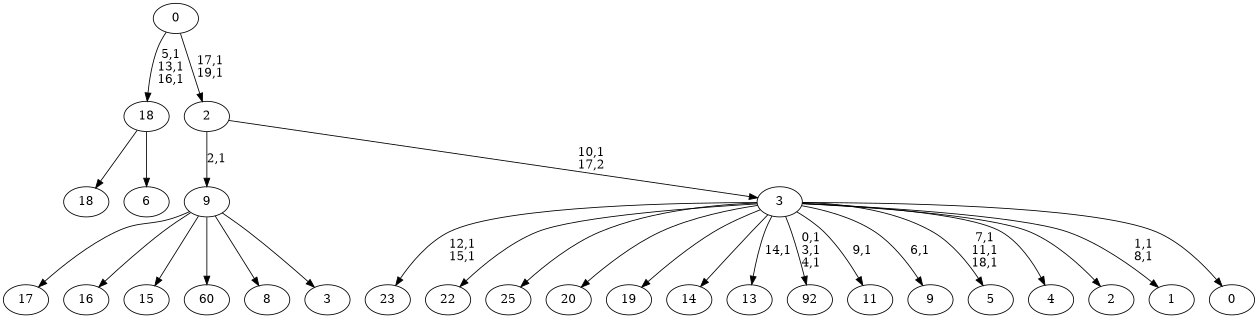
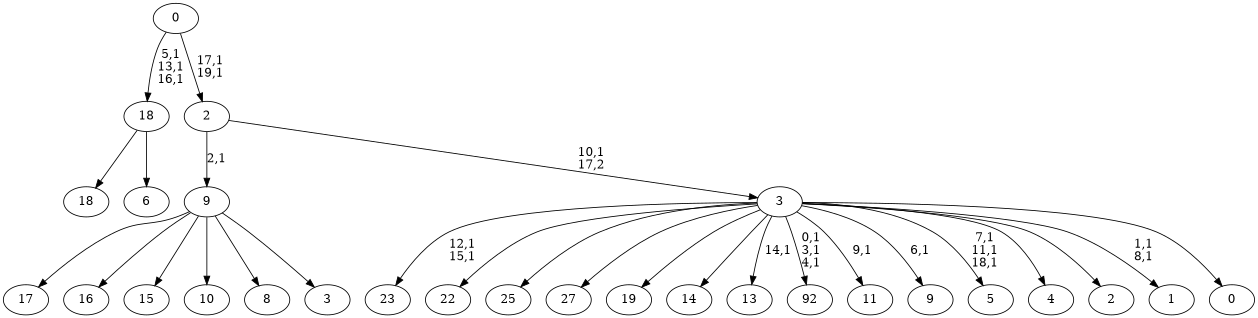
(207, 300) -> (207, 300)
(569, 300) -> (569, 300)
